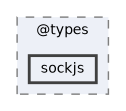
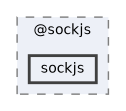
(63, 31) -> (63, 31)
